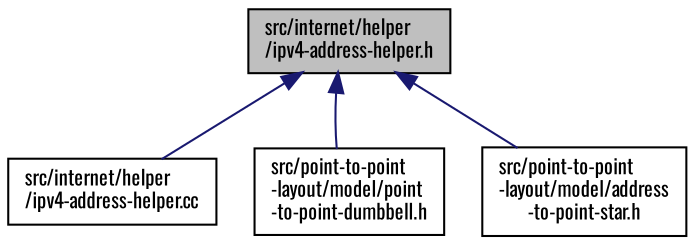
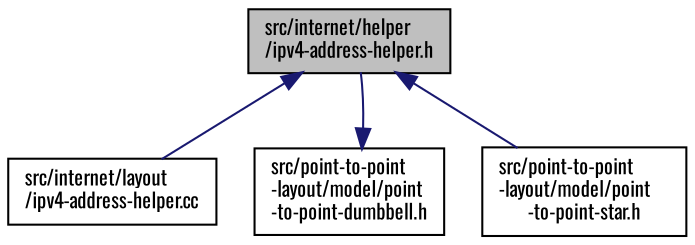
(335, 121) -> (363, 100)
(112, 192) -> (112, 192)
(584, 192) -> (584, 192)
